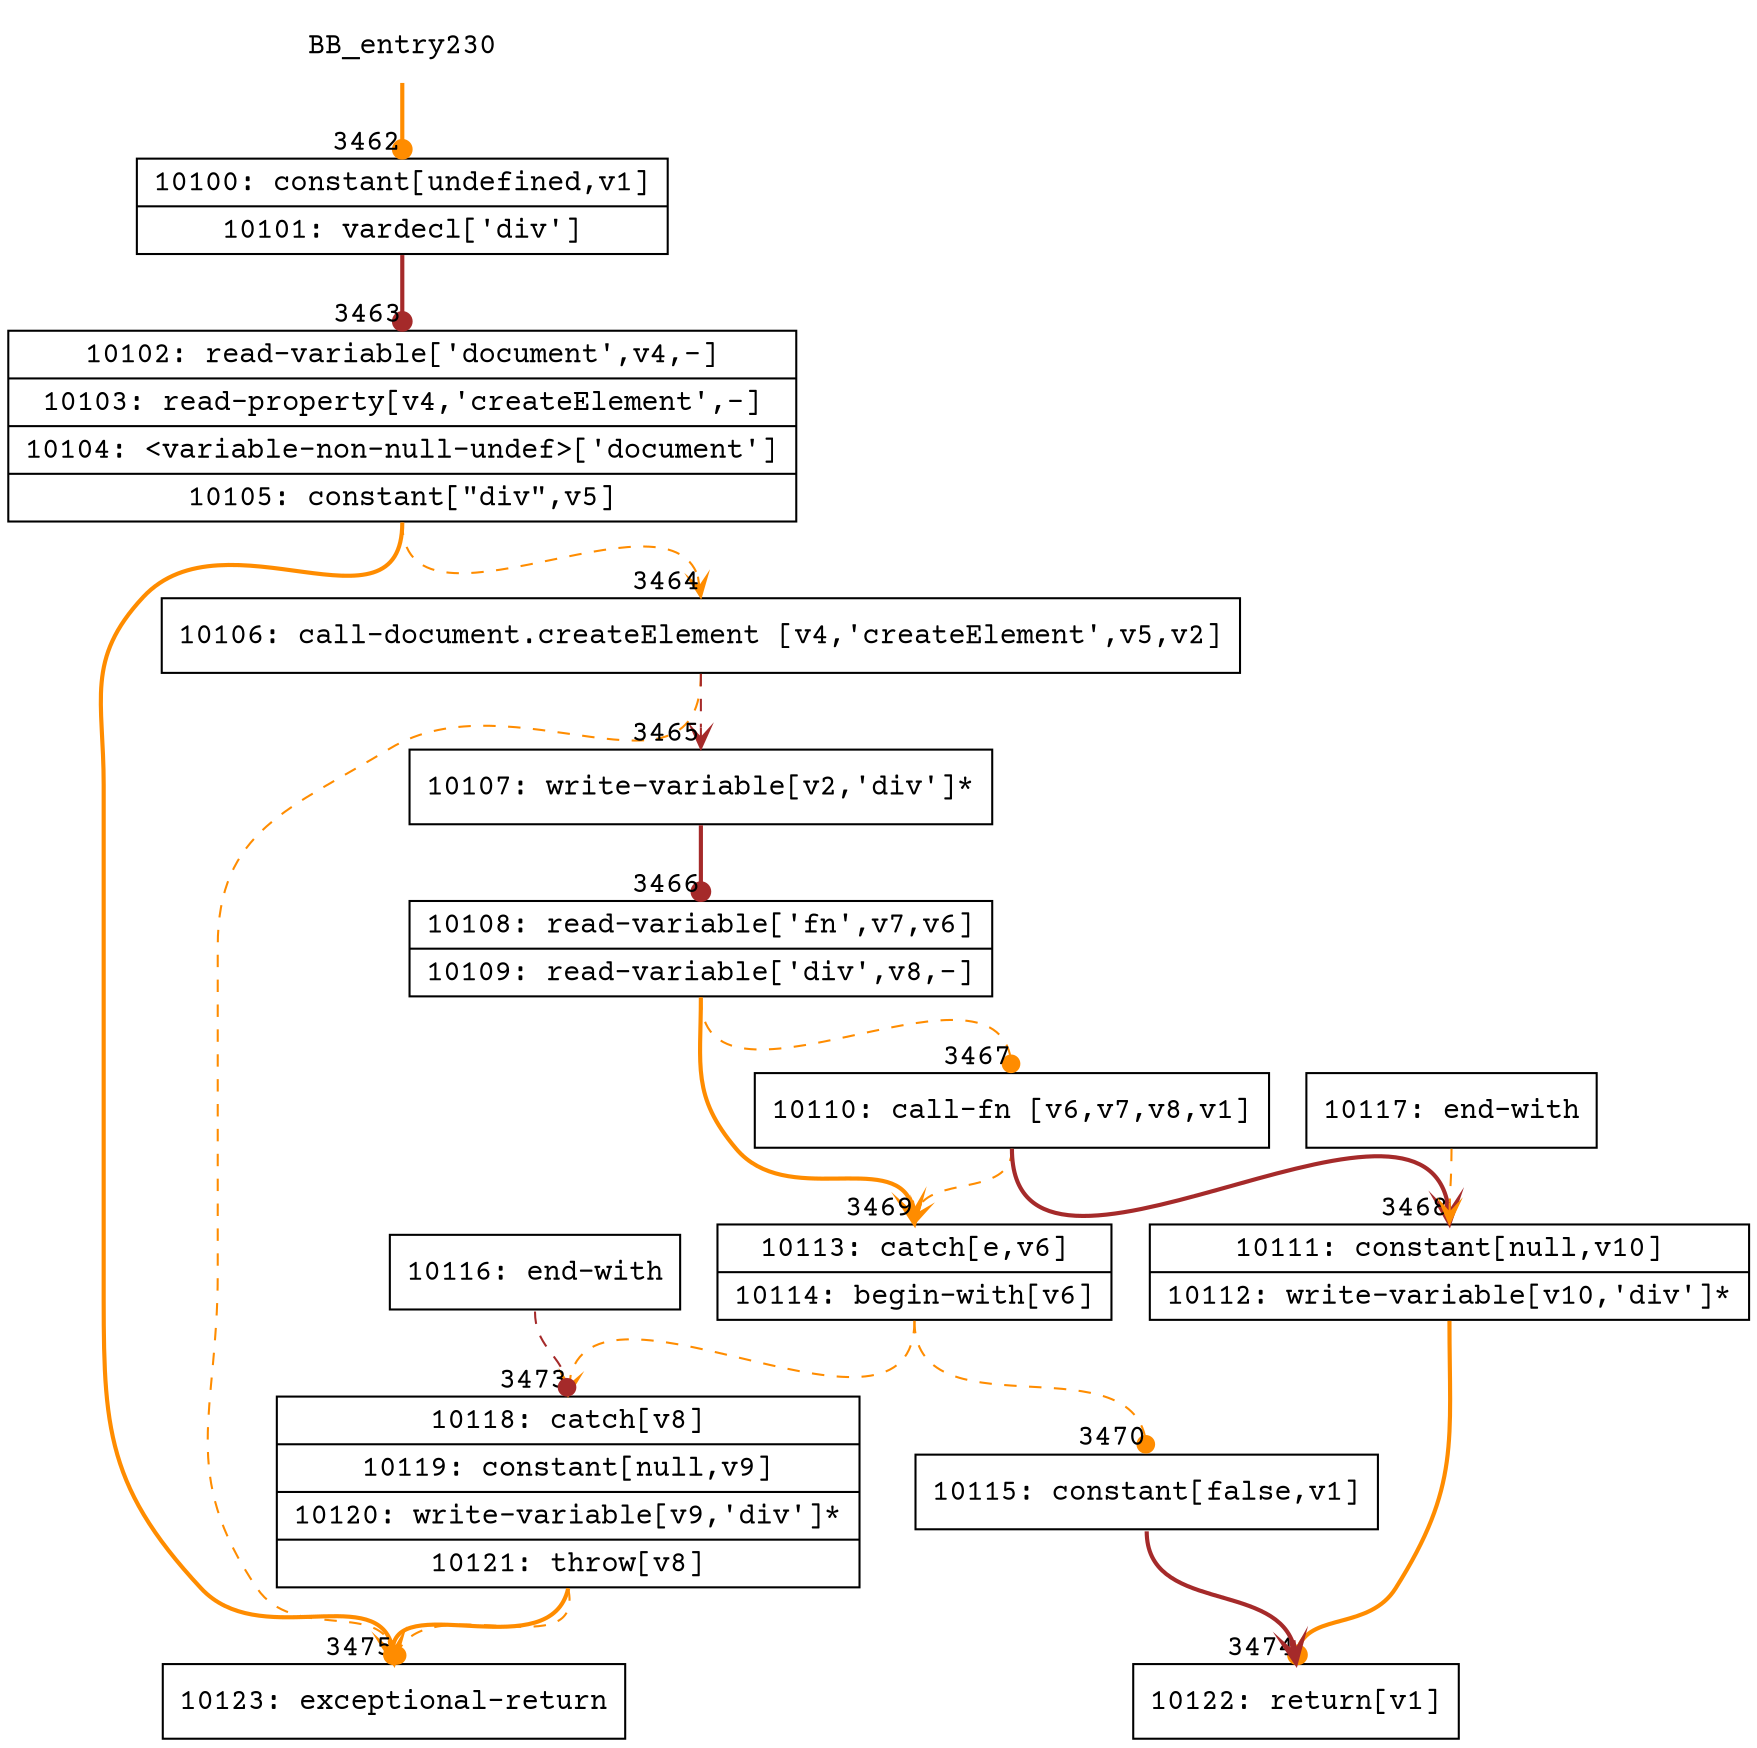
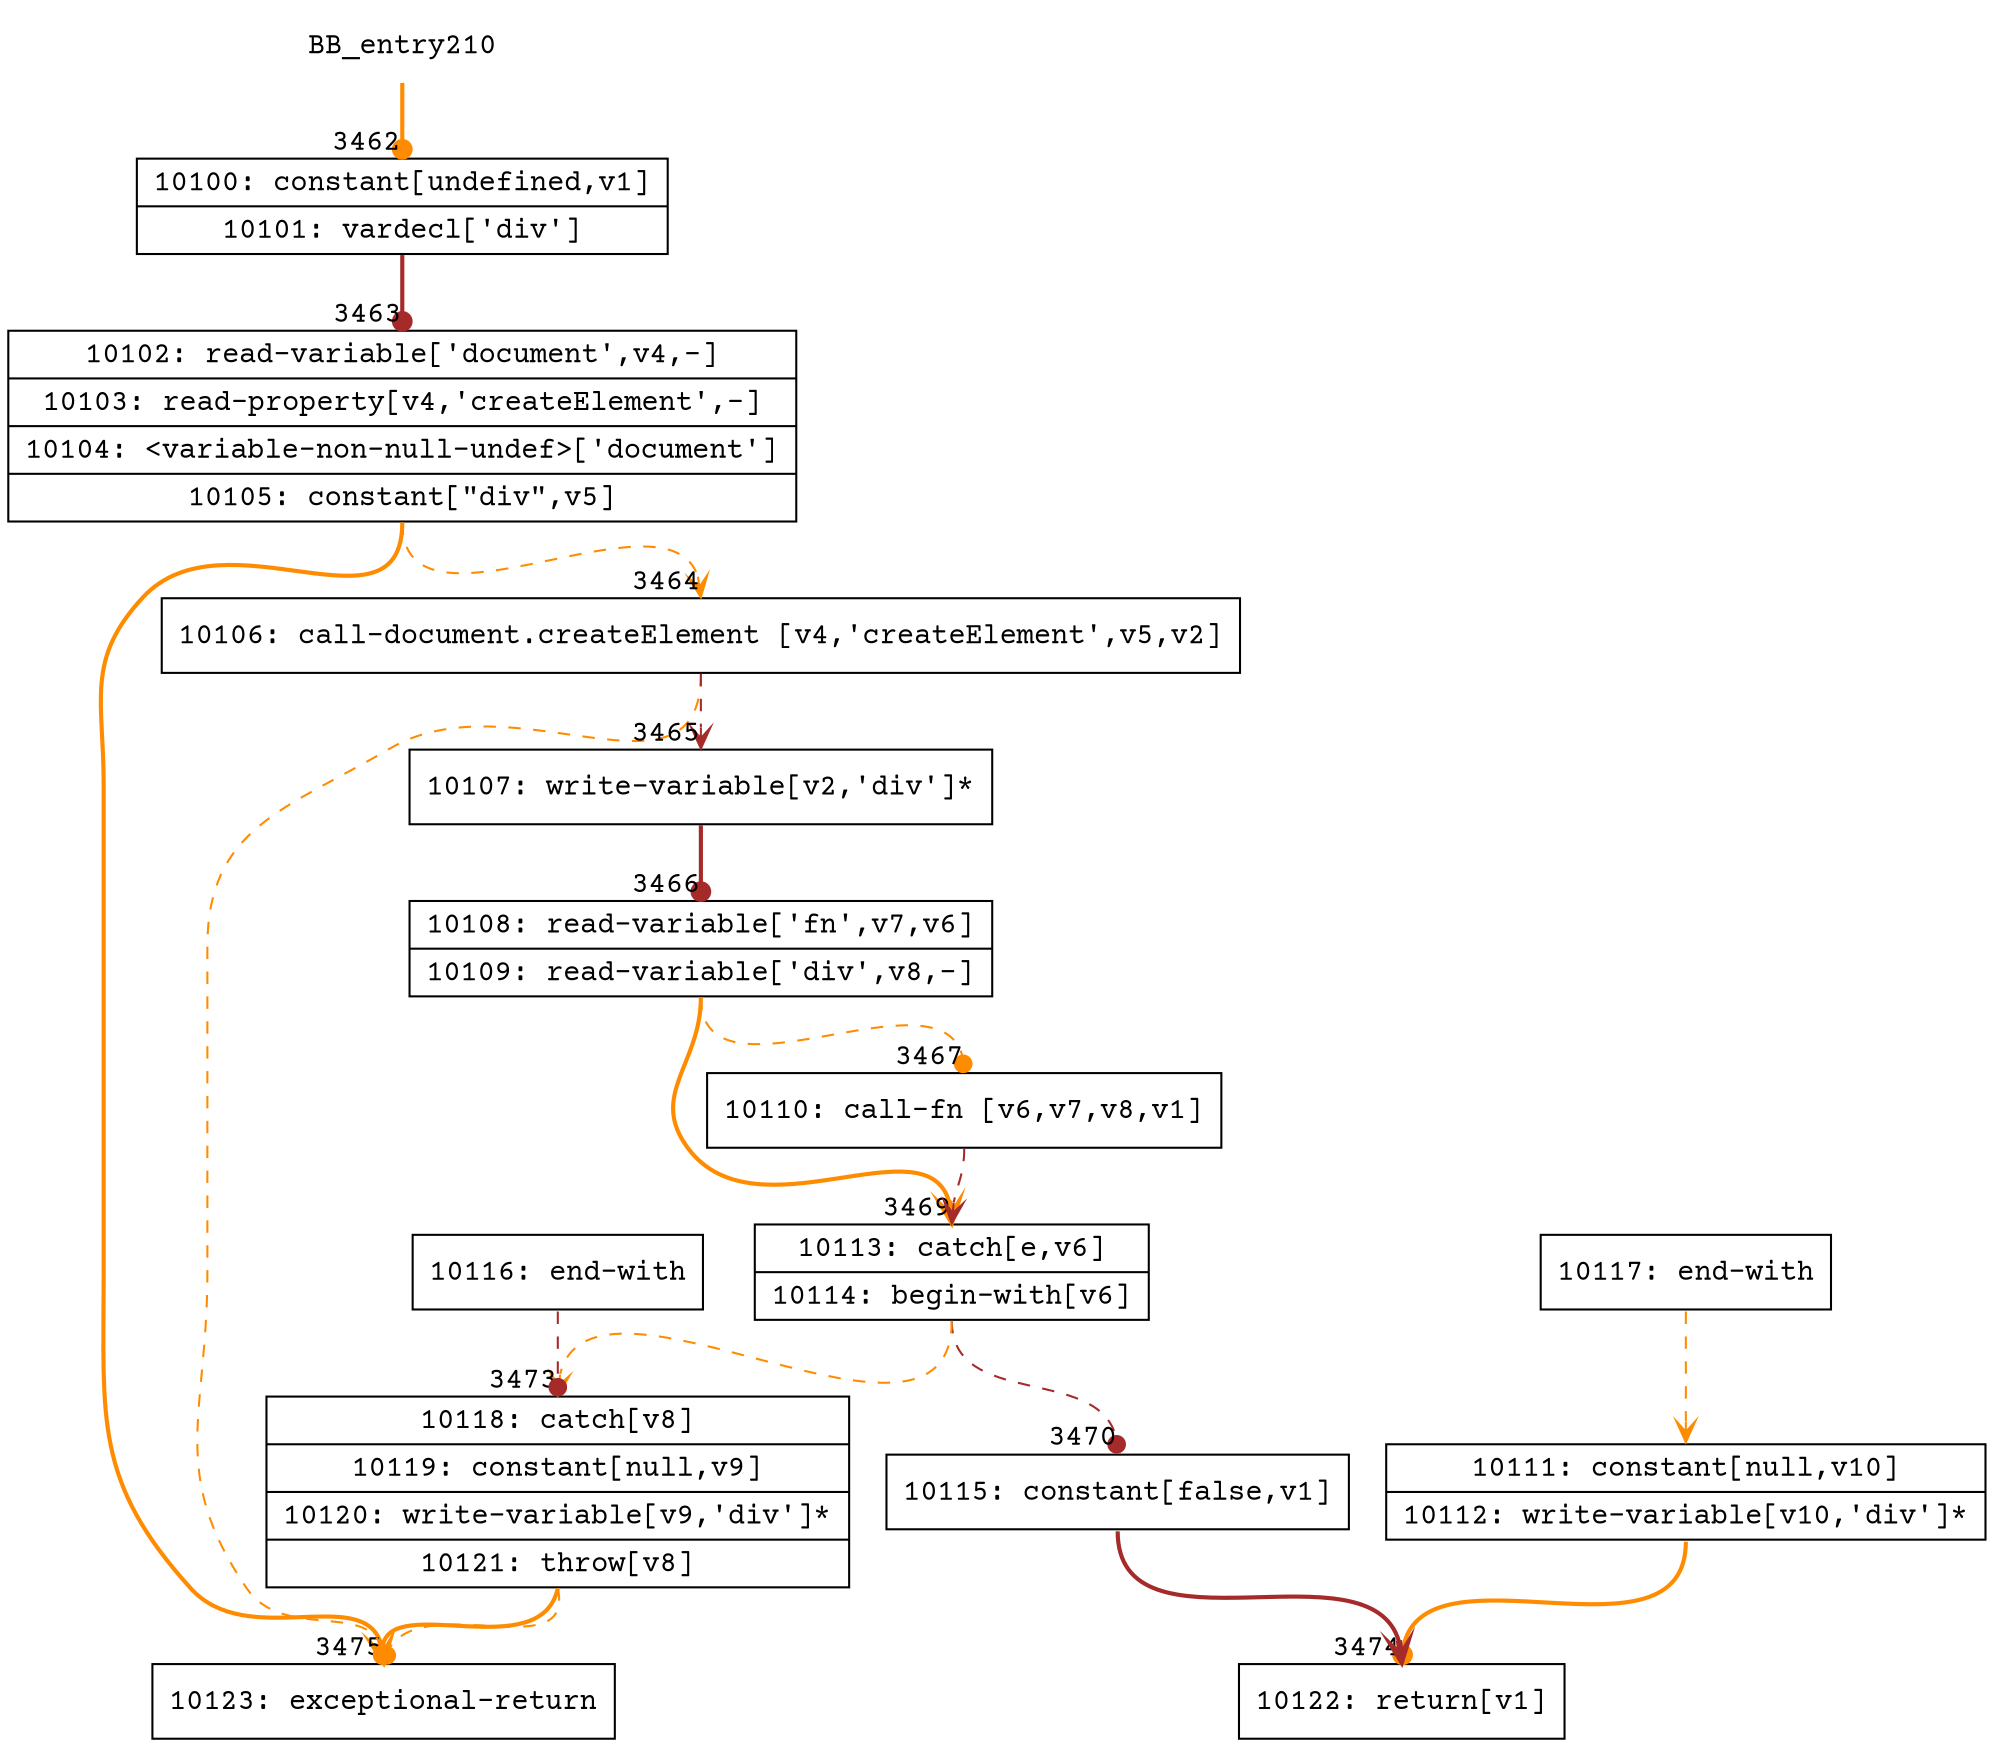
(402, 46) -> (402, 46)
(973, 1184) -> (961, 1176)
(1221, 1189) -> none
(1022, 1386) -> (1027, 1385)
